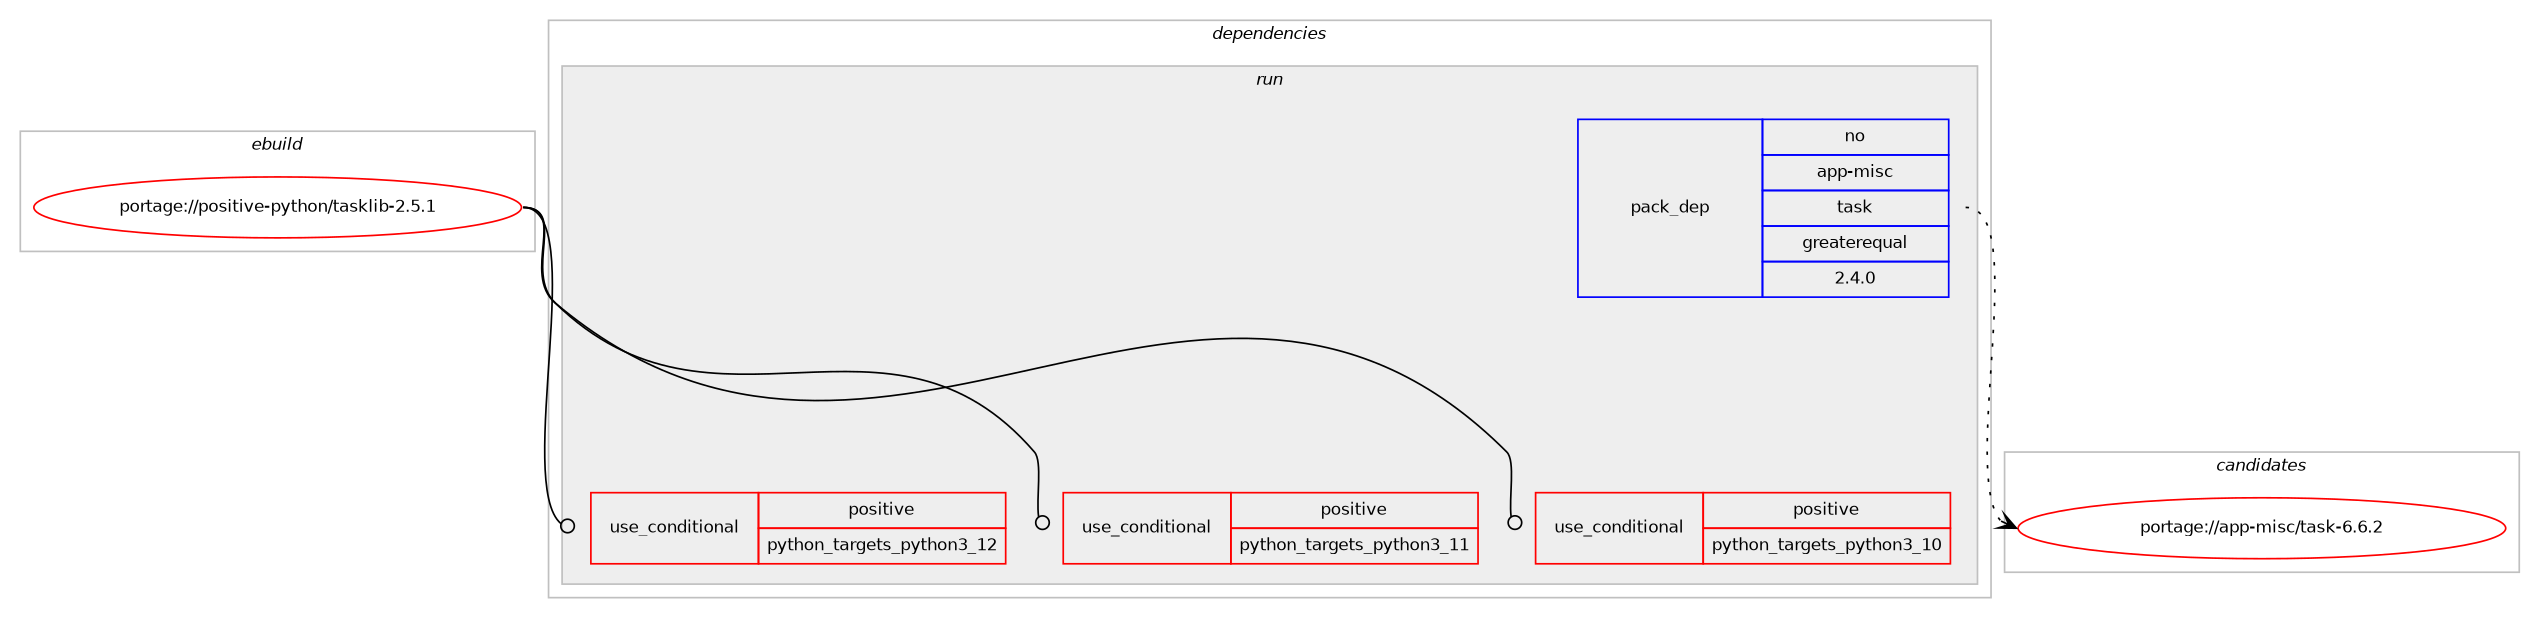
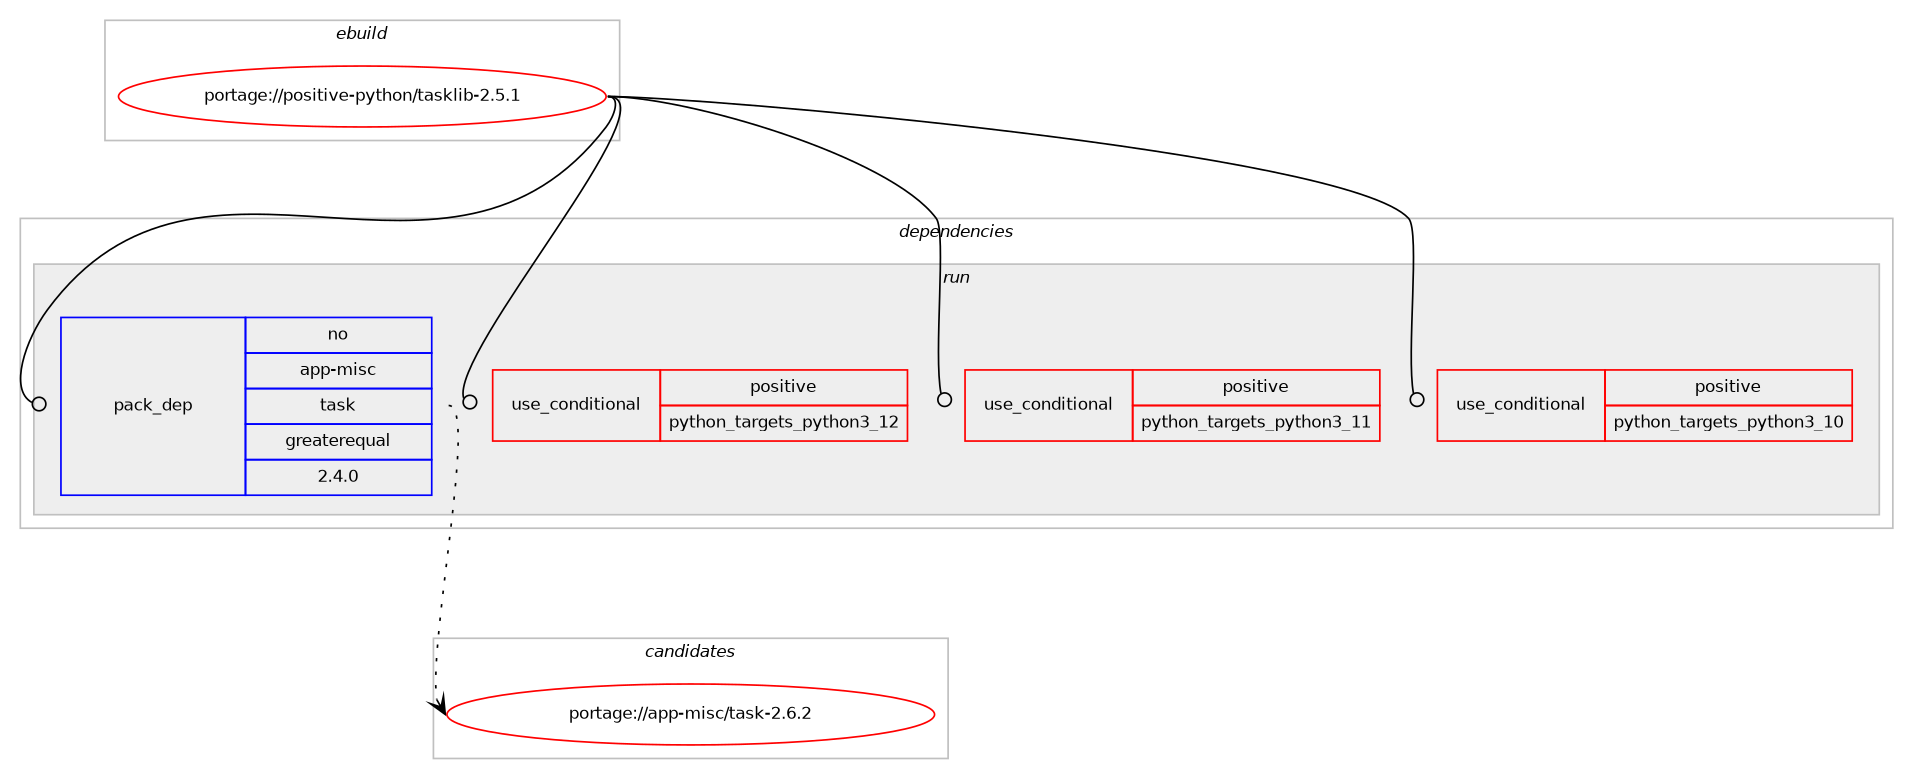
none -> (145, 235)
(2262, 528) -> (691, 714)
